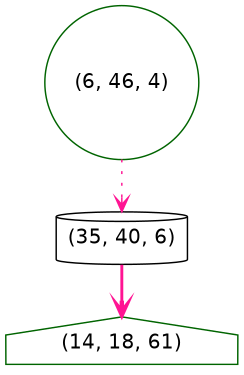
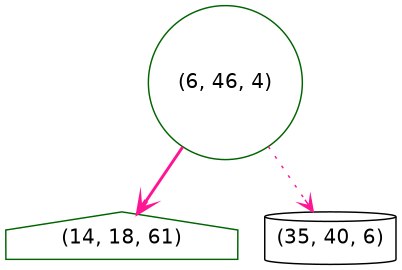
(122, 283) -> (164, 174)
